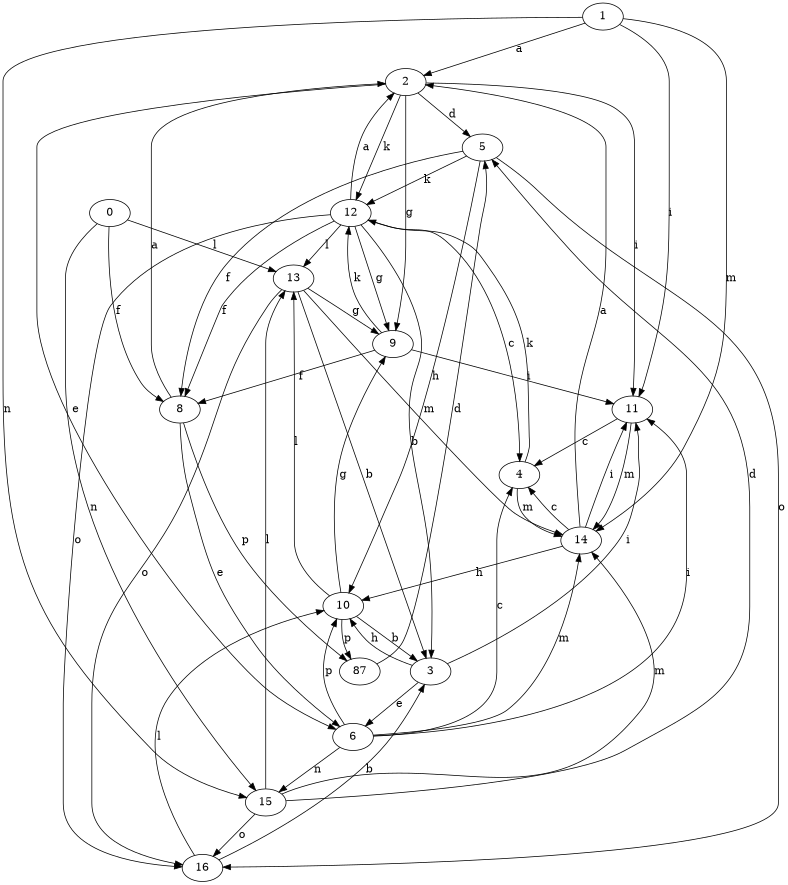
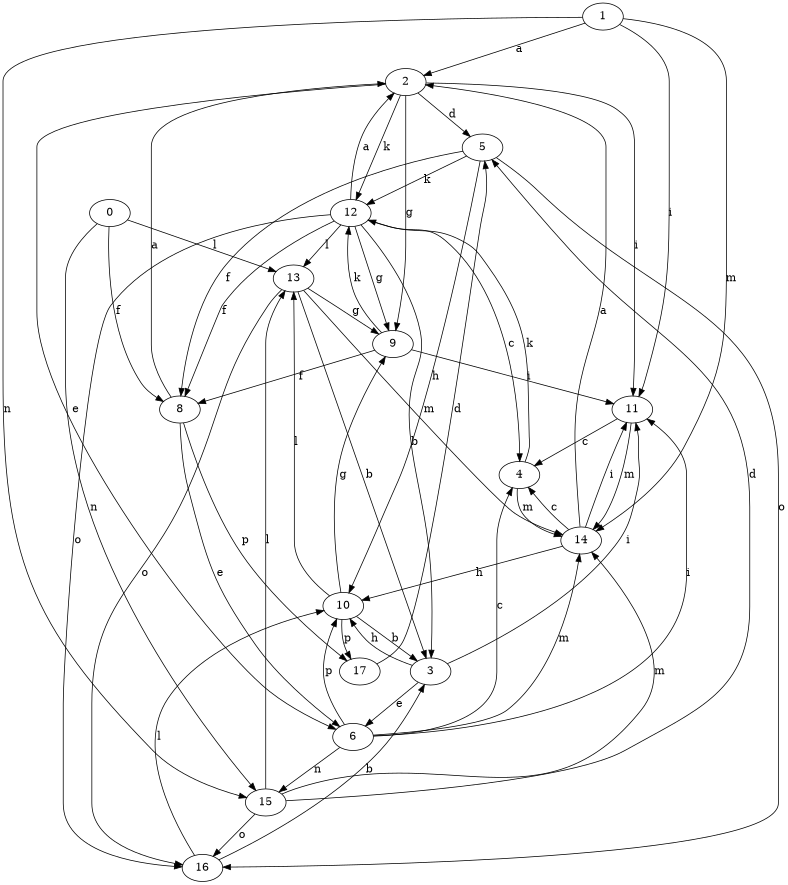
(360, 671) -> (360, 671)
